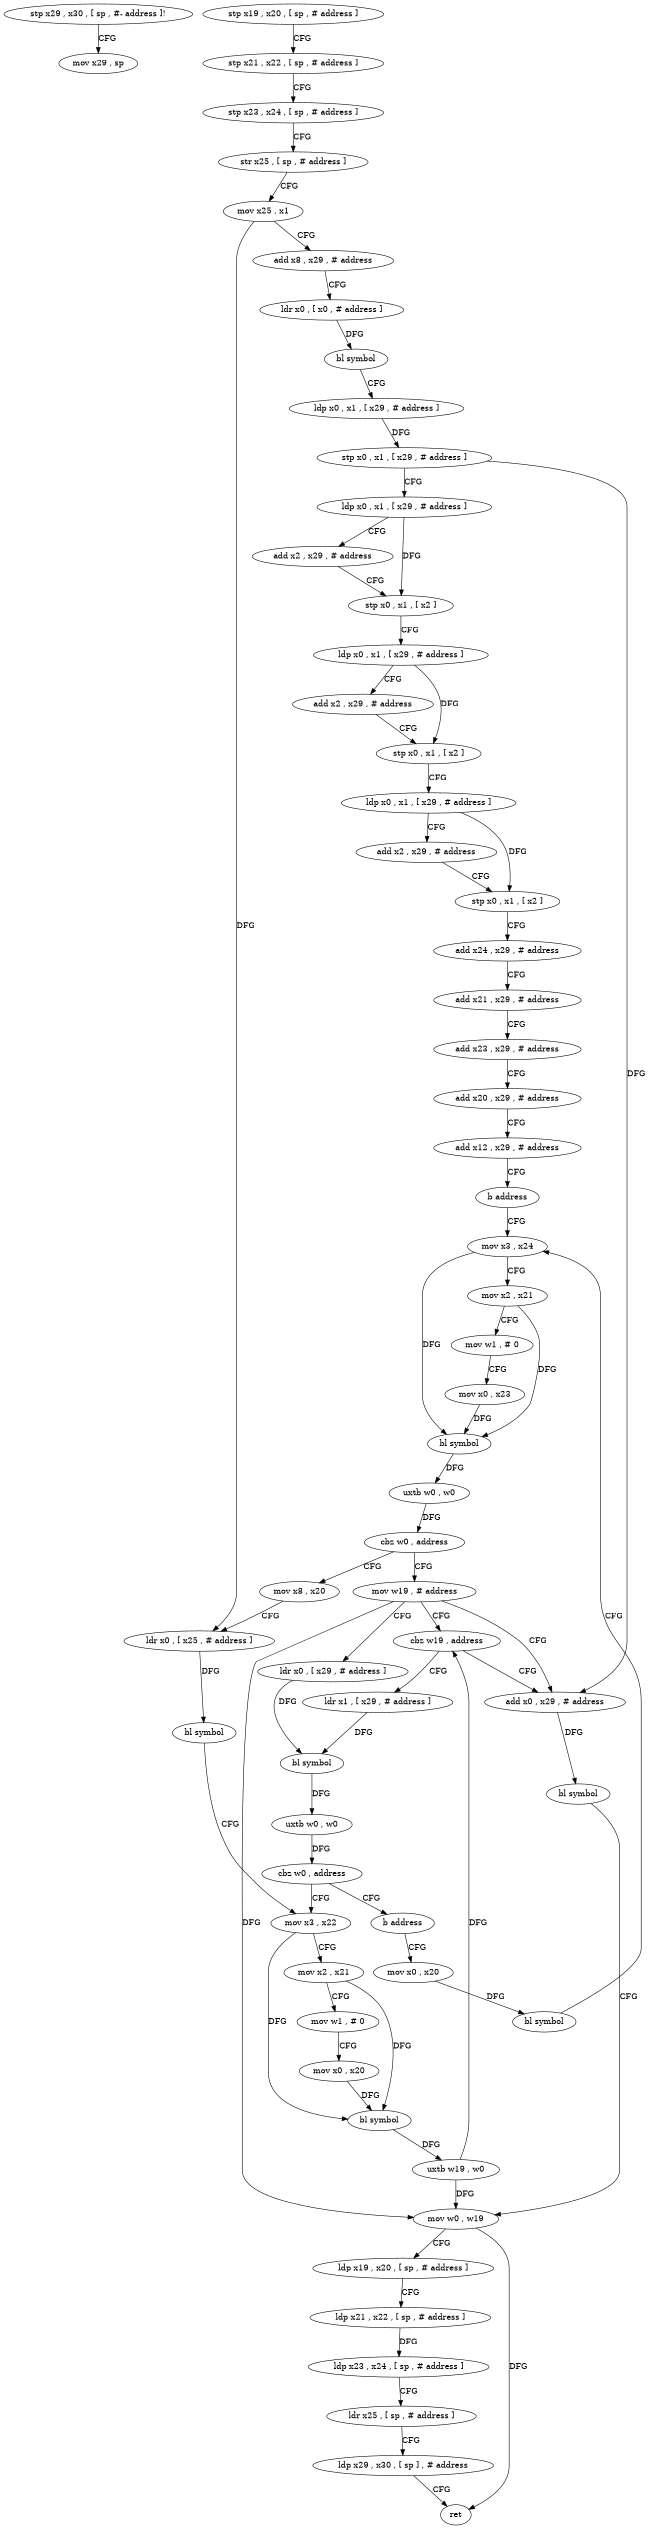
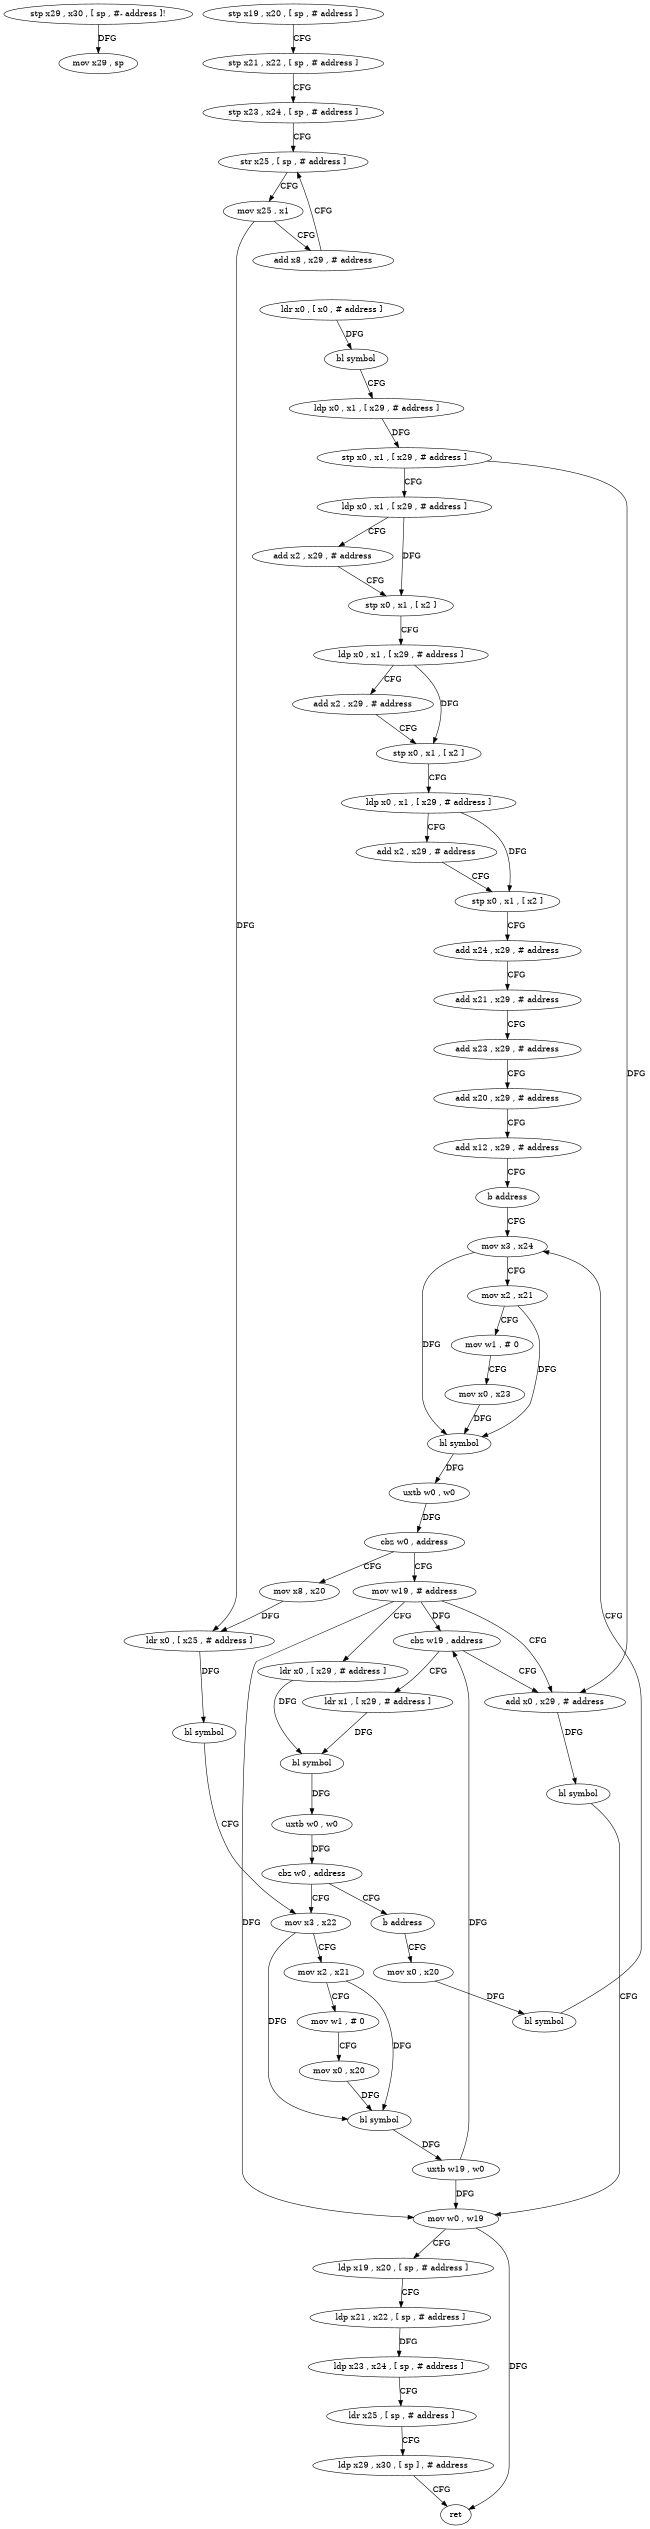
(107, 39) -> (107, 39)
(327, 282) -> (312, 214)
(271, 1616) -> (271, 1616)
(441, 1616) -> (441, 1616)
